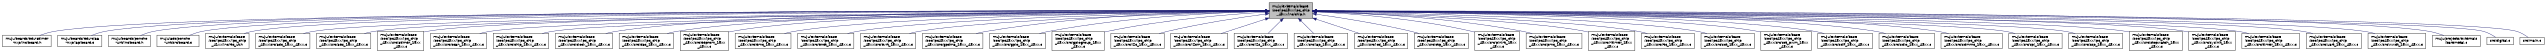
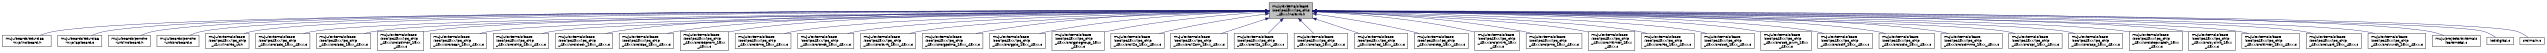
(1291, 11) -> (1291, 11)
(27, 41) -> (27, 41)
(178, 41) -> (178, 41)
(2500, 41) -> (2500, 41)
